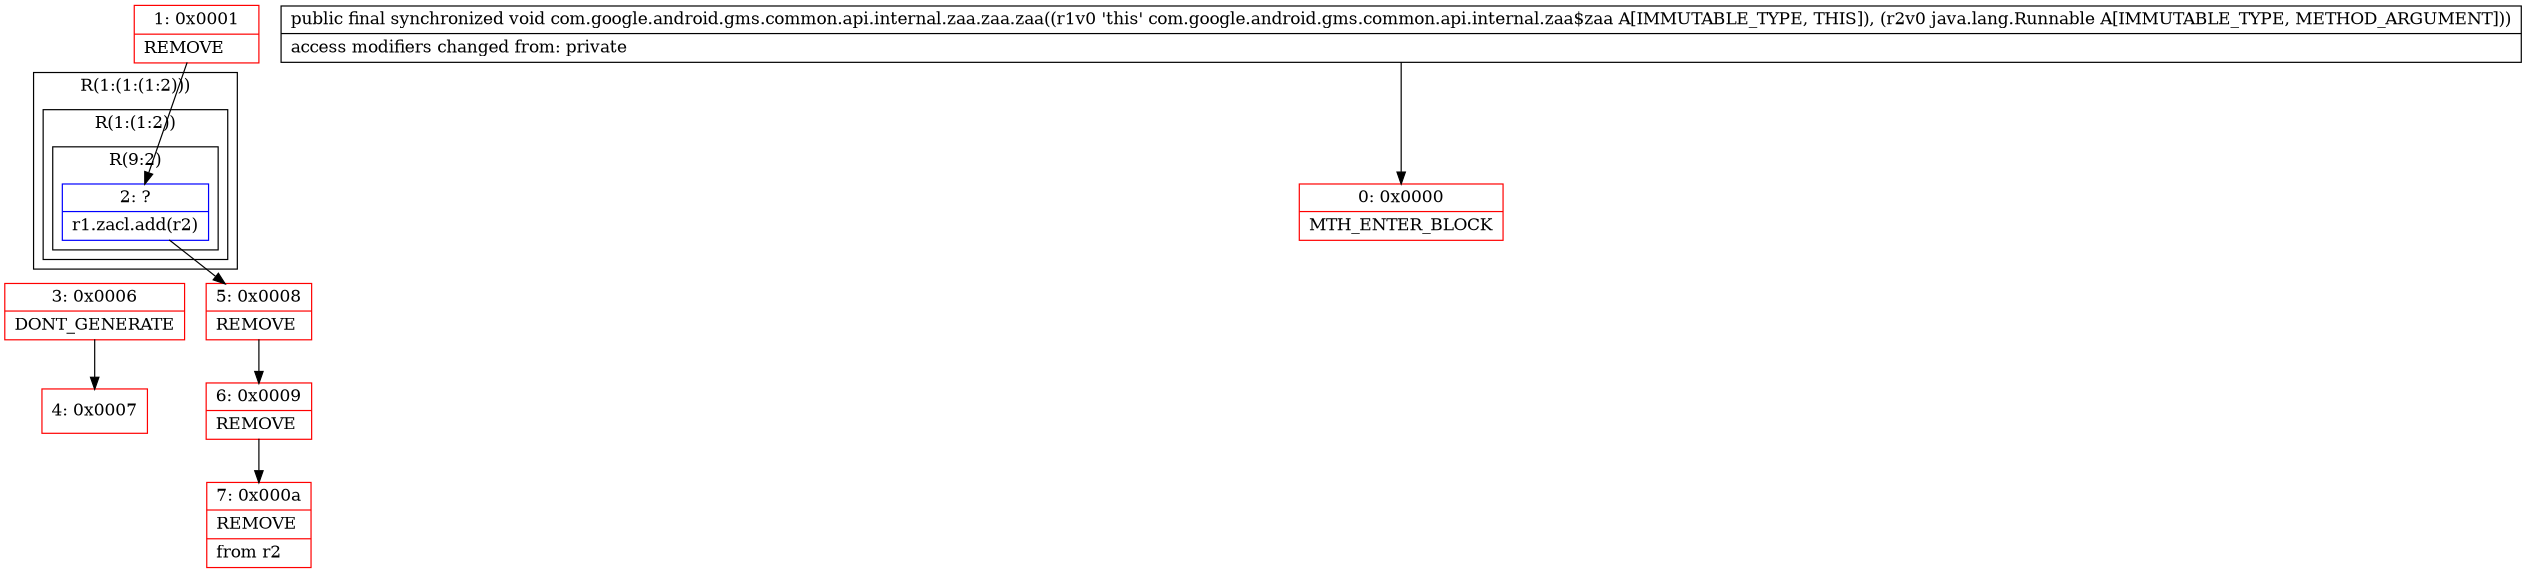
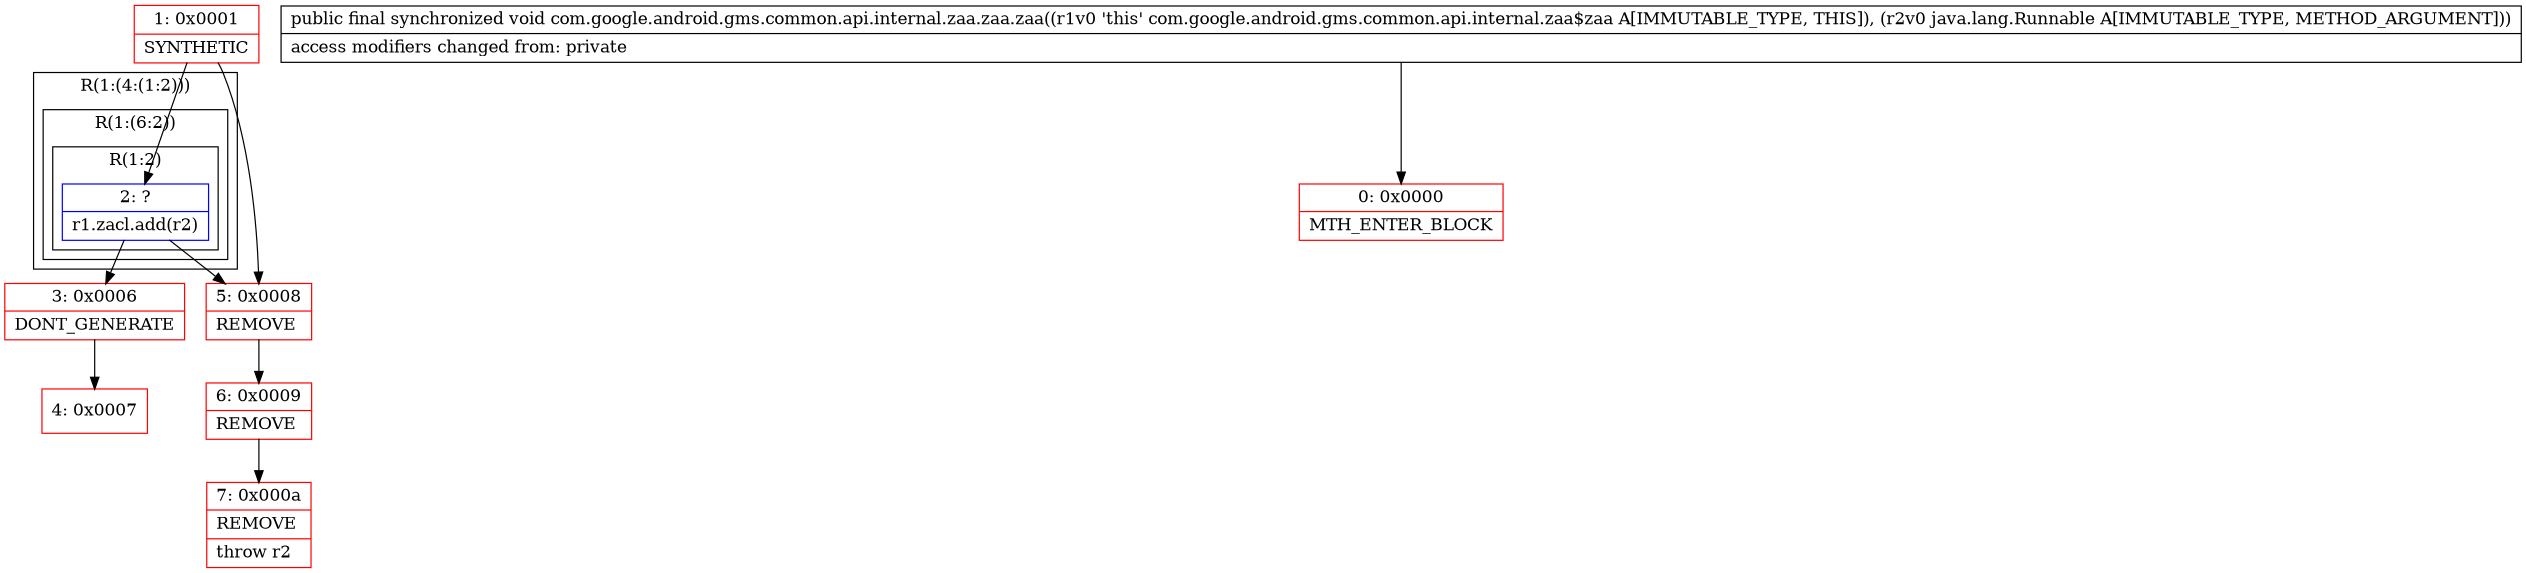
(184, 48) -> (197, 48)
(135, 86) -> (135, 86)
(135, 123) -> (135, 123)
(135, 161) -> (135, 161)
none -> (248, 165)
none -> (117, 256)
(249, 553) -> (254, 553)
